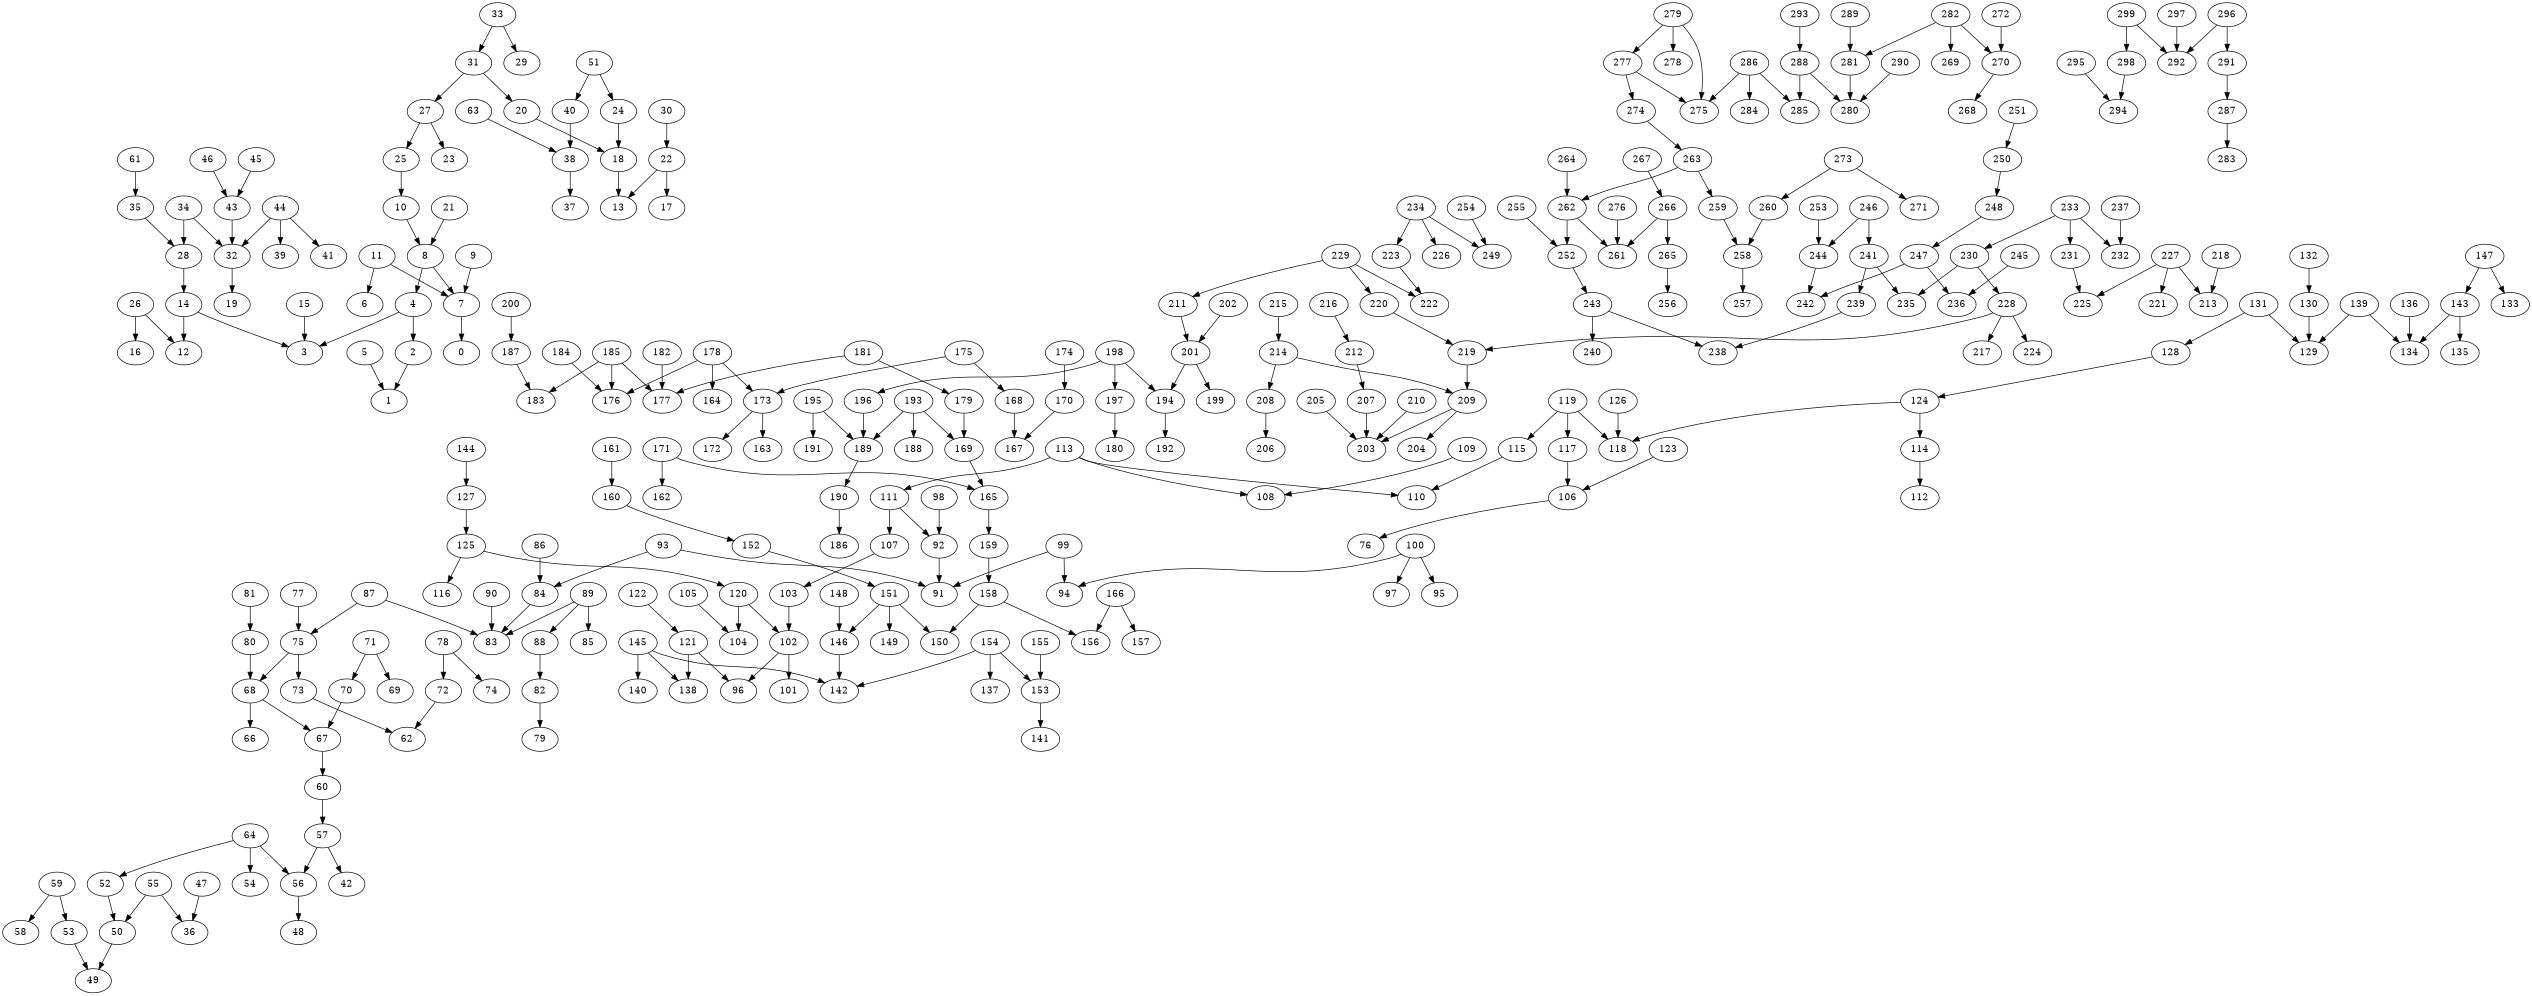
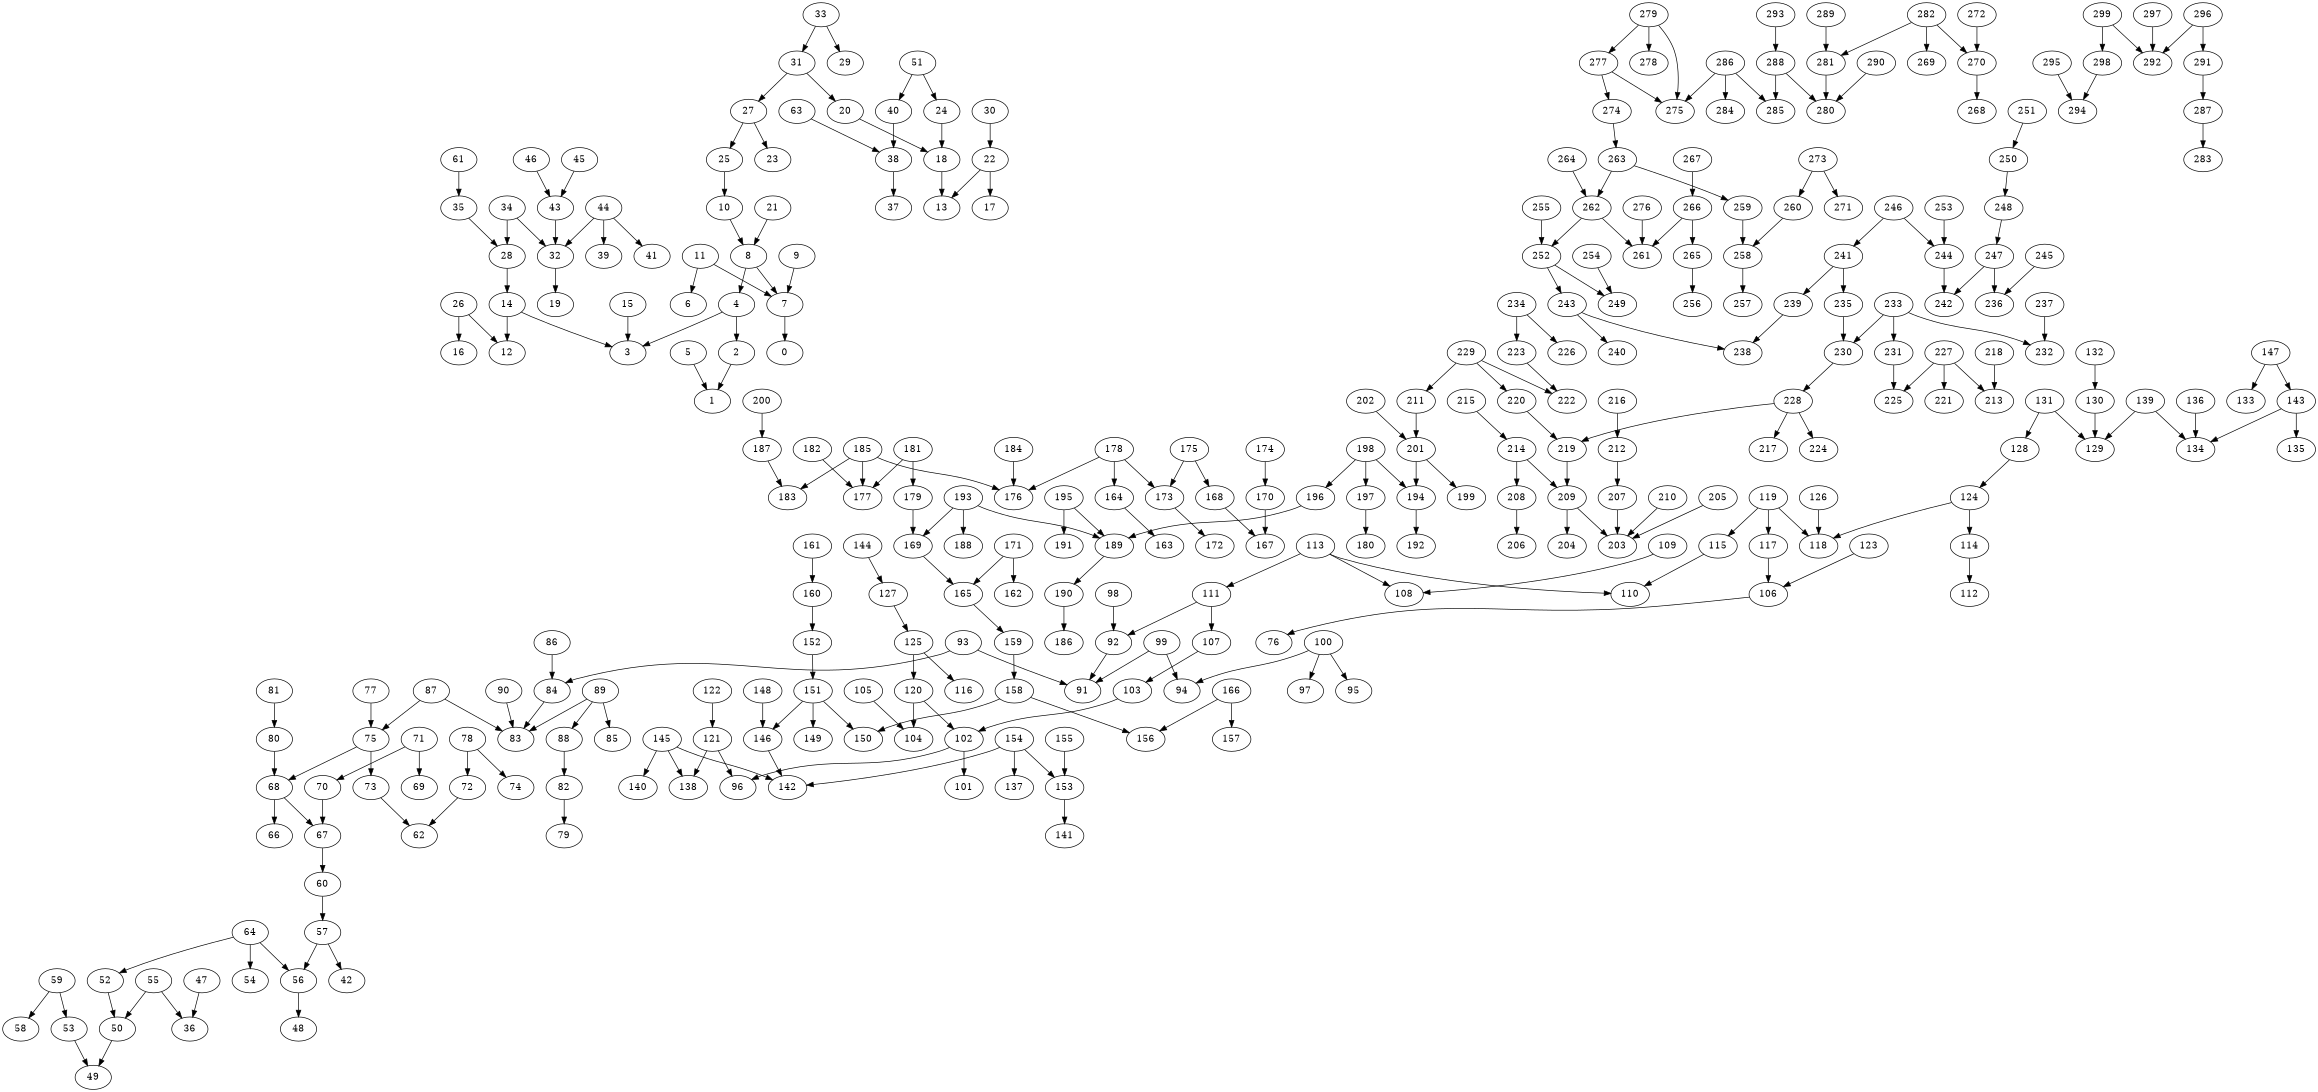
(1451, 230) -> (1577, 279)
(1942, 278) -> (1843, 325)
(763, 422) -> (1137, 520)
